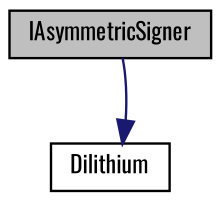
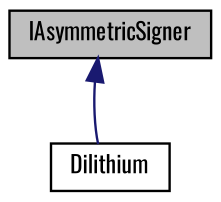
(126, 89) -> (95, 113)
